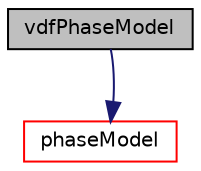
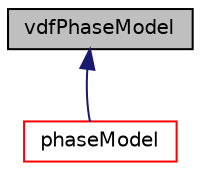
(114, 75) -> (87, 96)
